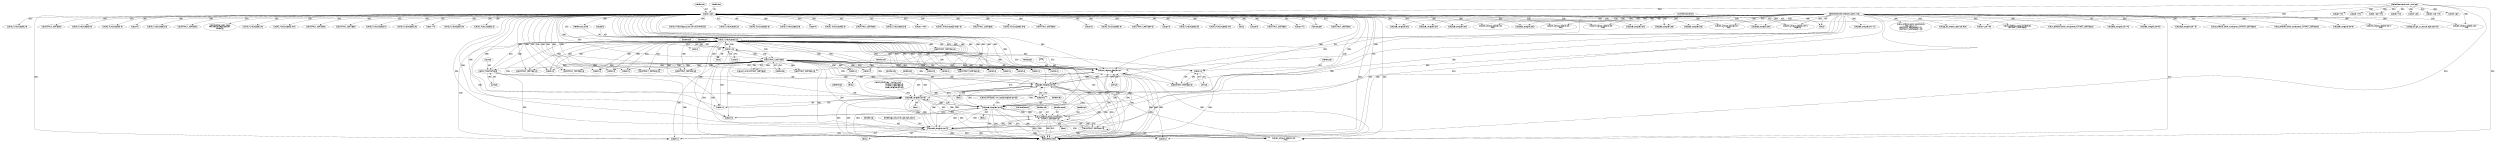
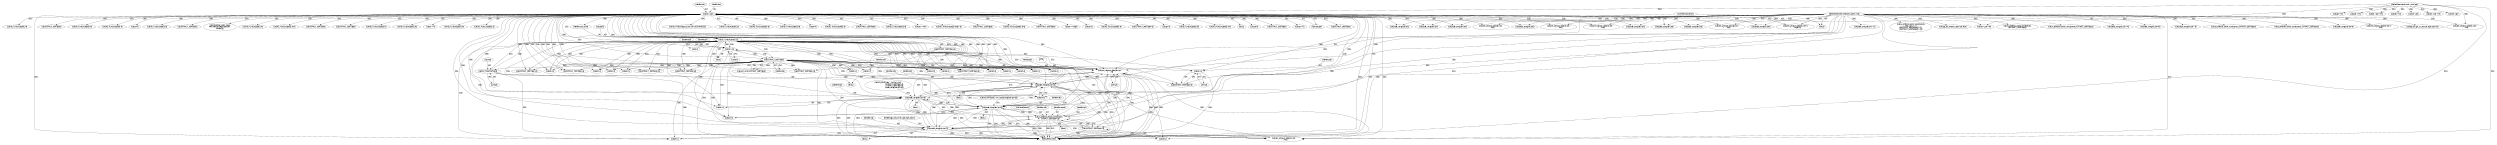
none -> (1071, 27)
(839, 42) -> (776, 39)
